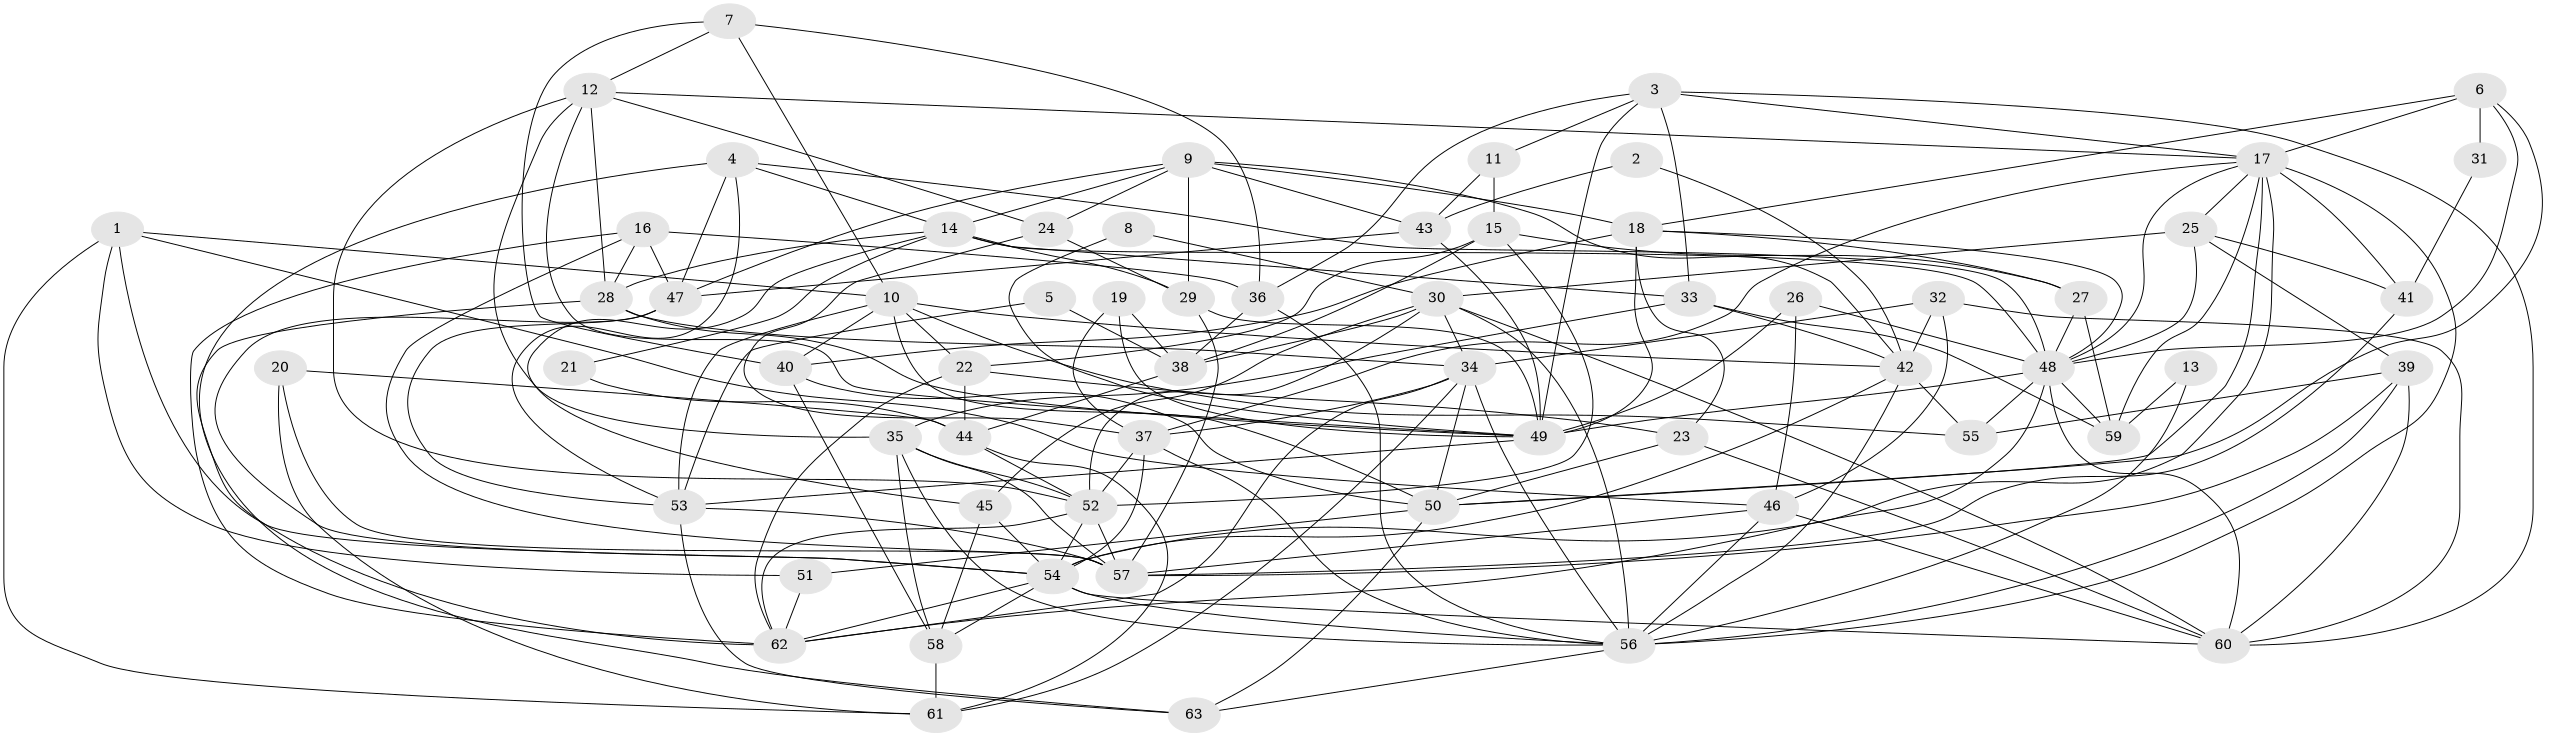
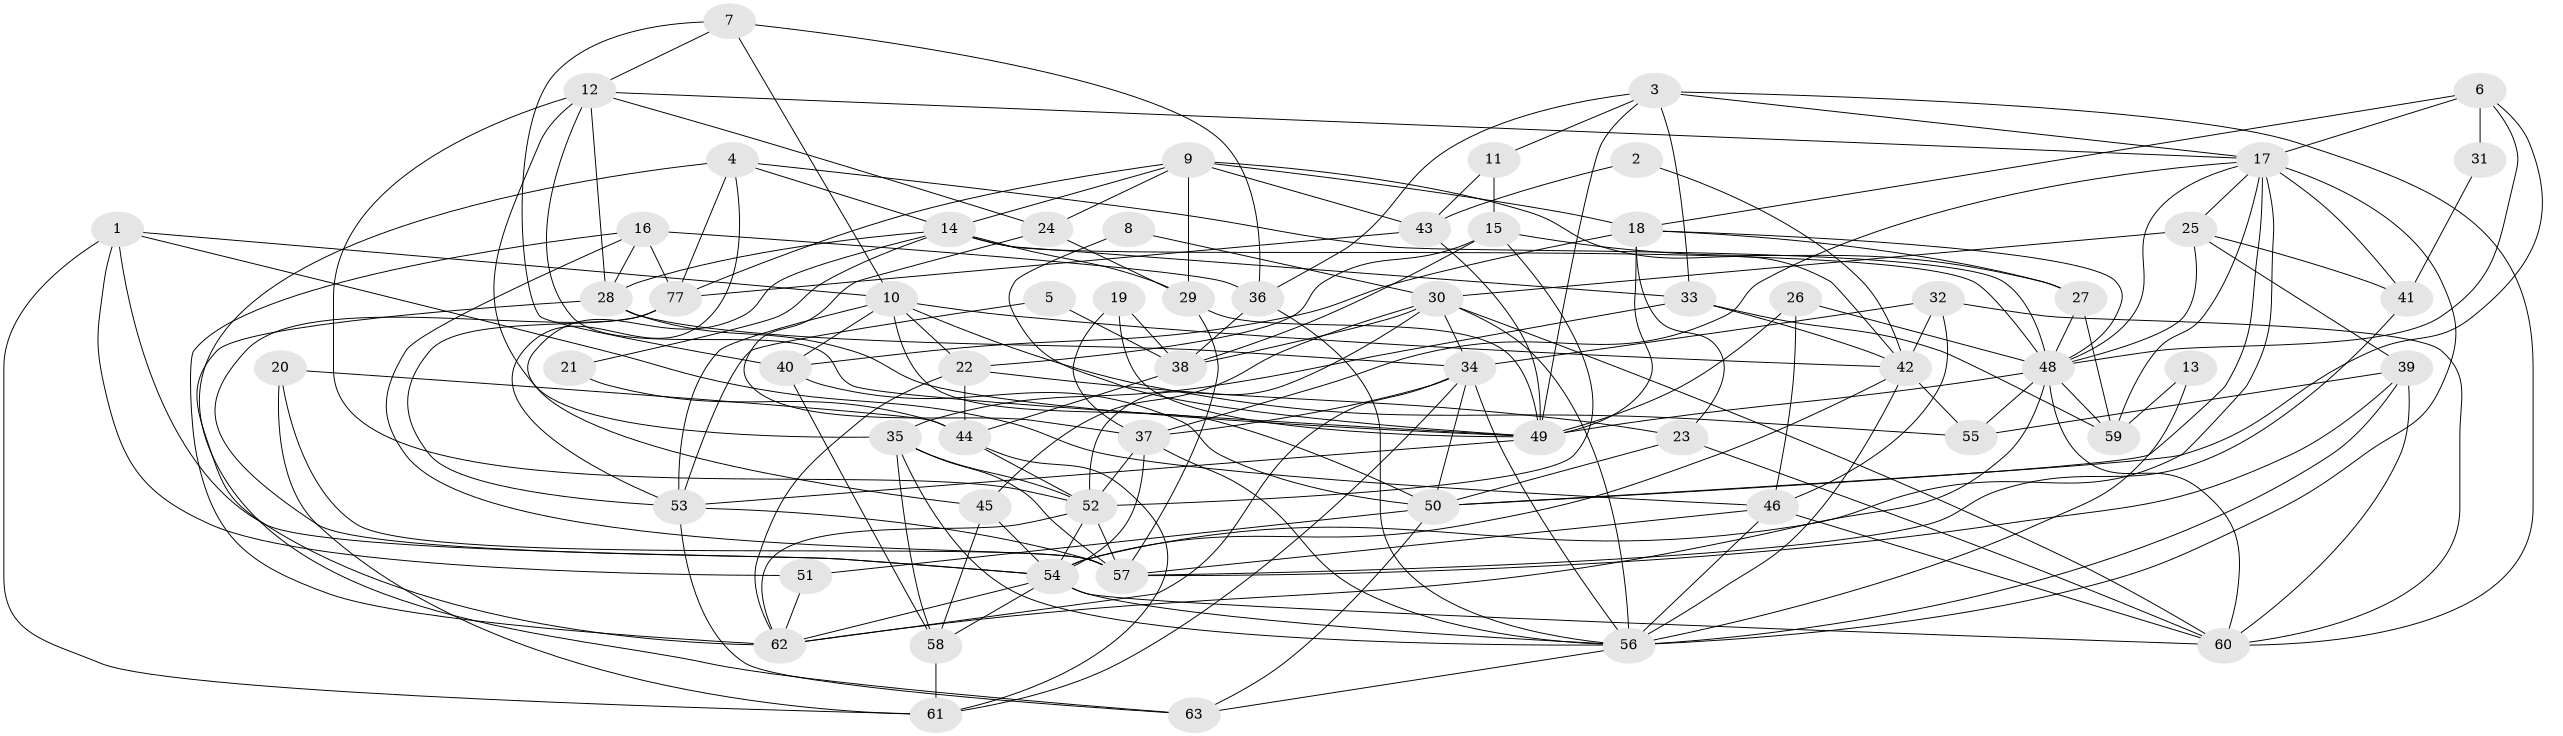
(676, 299) -> (676, 299)
